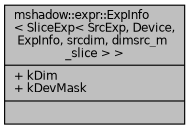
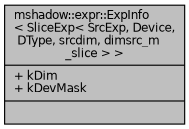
(91, 41) -> (87, 41)
